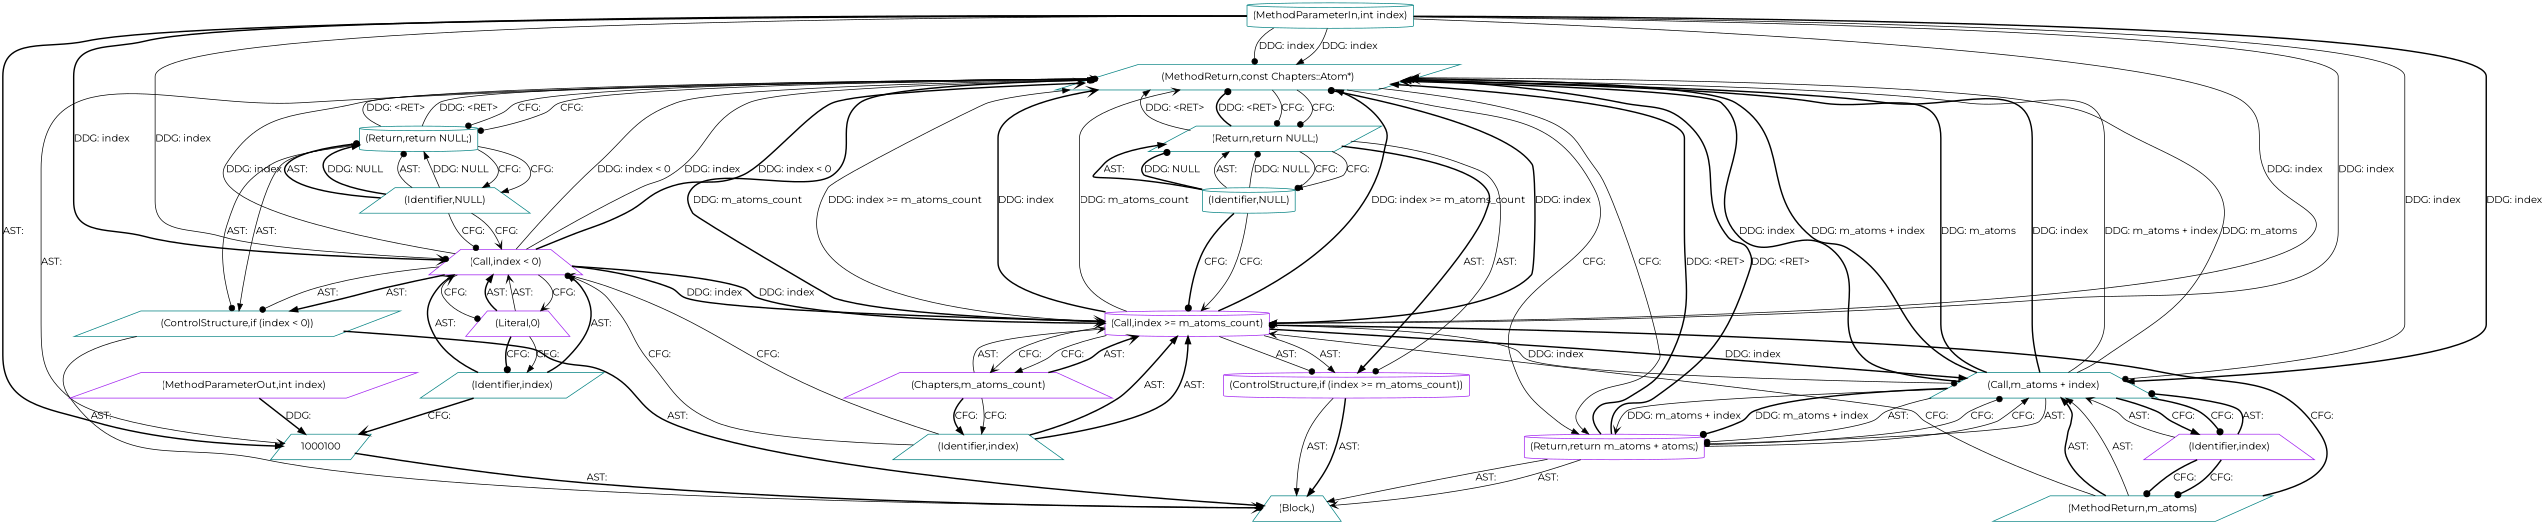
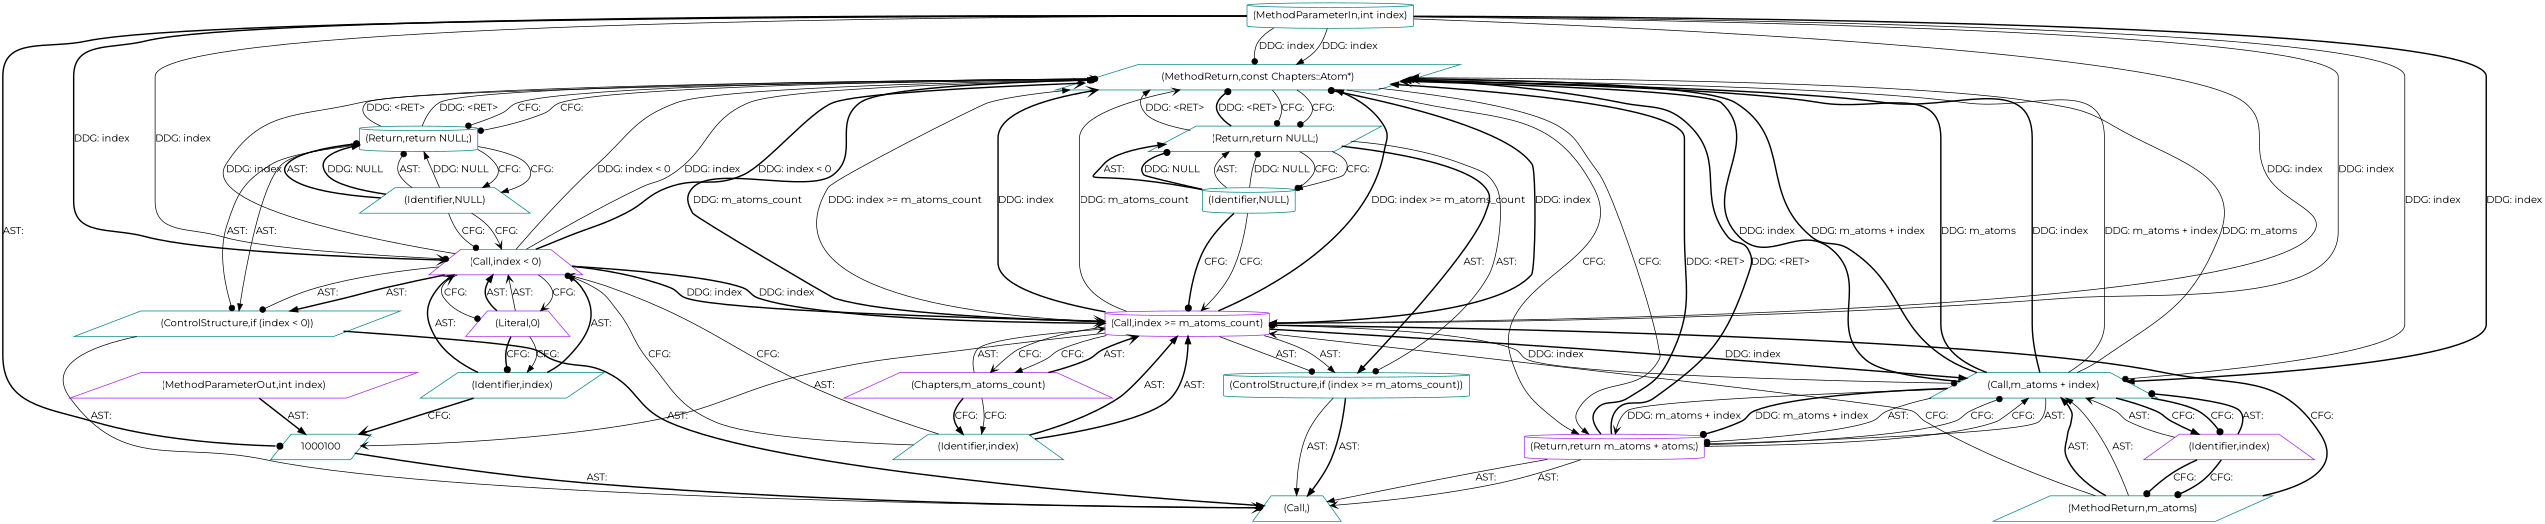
(184, 32) -> (184, 32)
(321, 102) -> (737, 396)
(1347, 385) -> (1347, 385)
(300, 416) -> (300, 416)
(1297, 509) -> (1297, 509)
